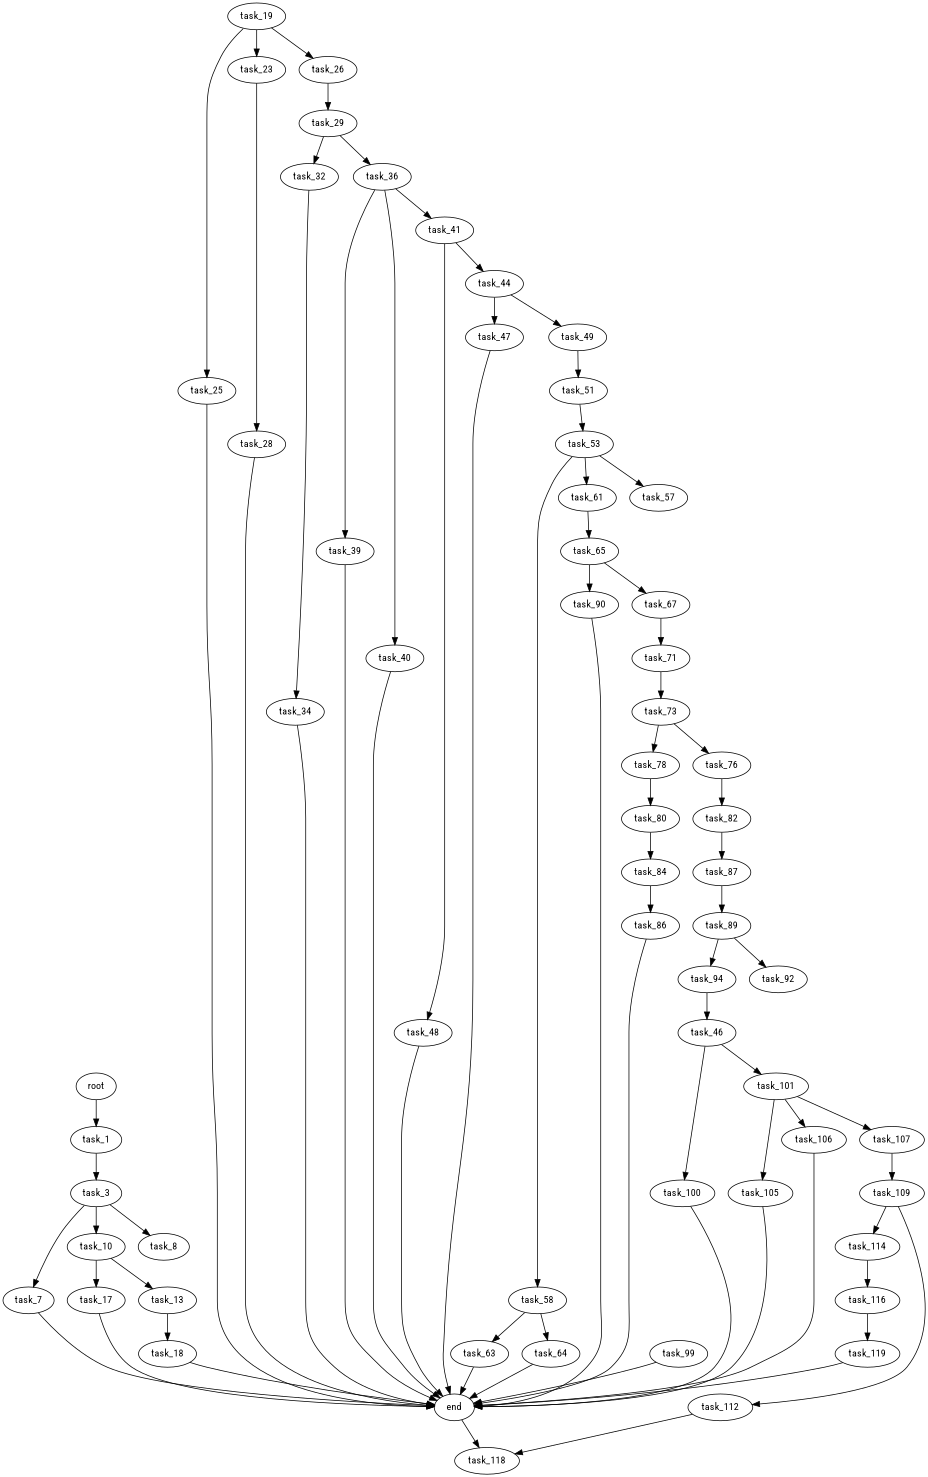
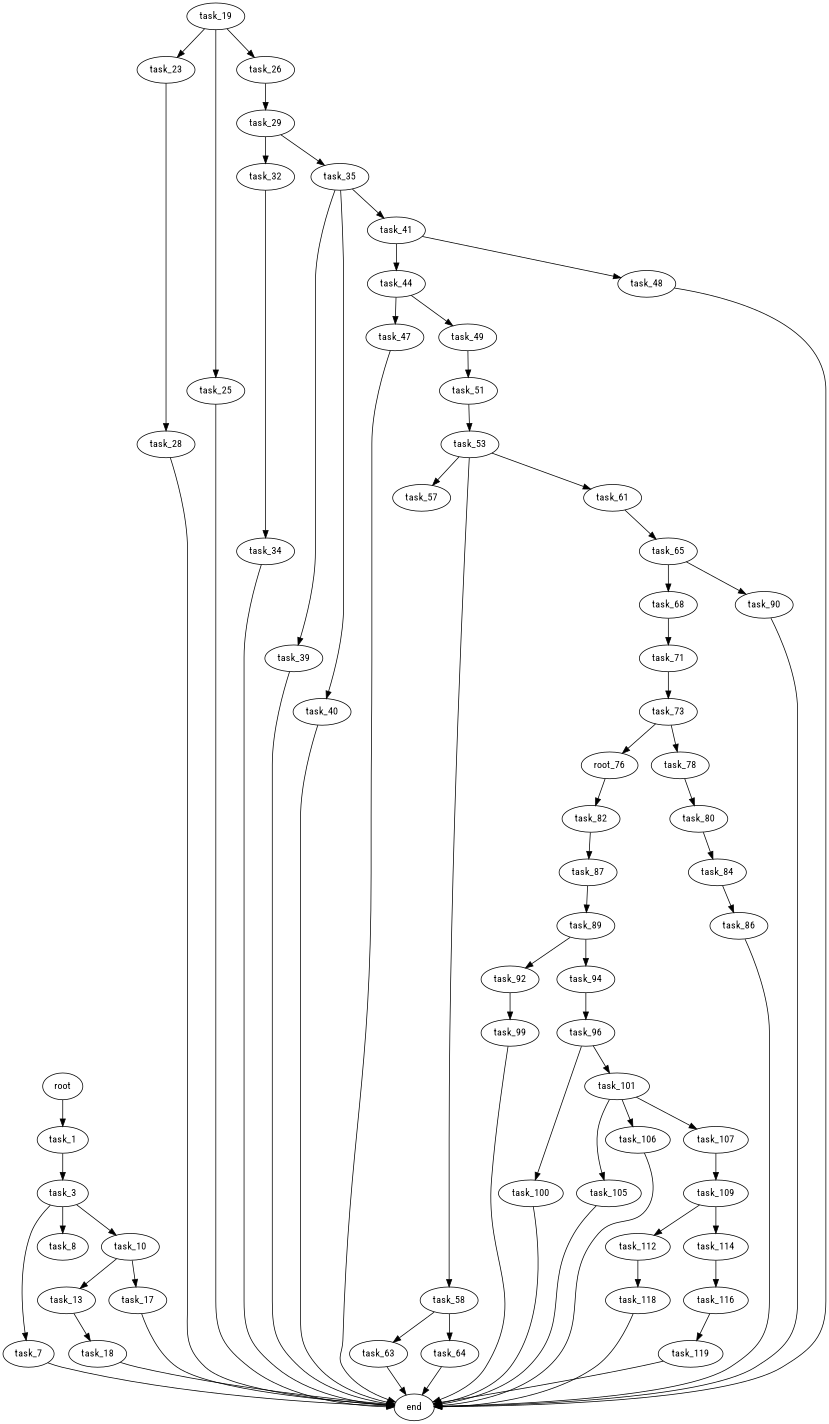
(382, 177) -> (340, 177)
(661, 605) -> (668, 605)
(722, 765) -> (610, 765)
none -> (510, 1002)
(707, 1033) -> (586, 1033)
(468, 1431) -> (553, 1388)
